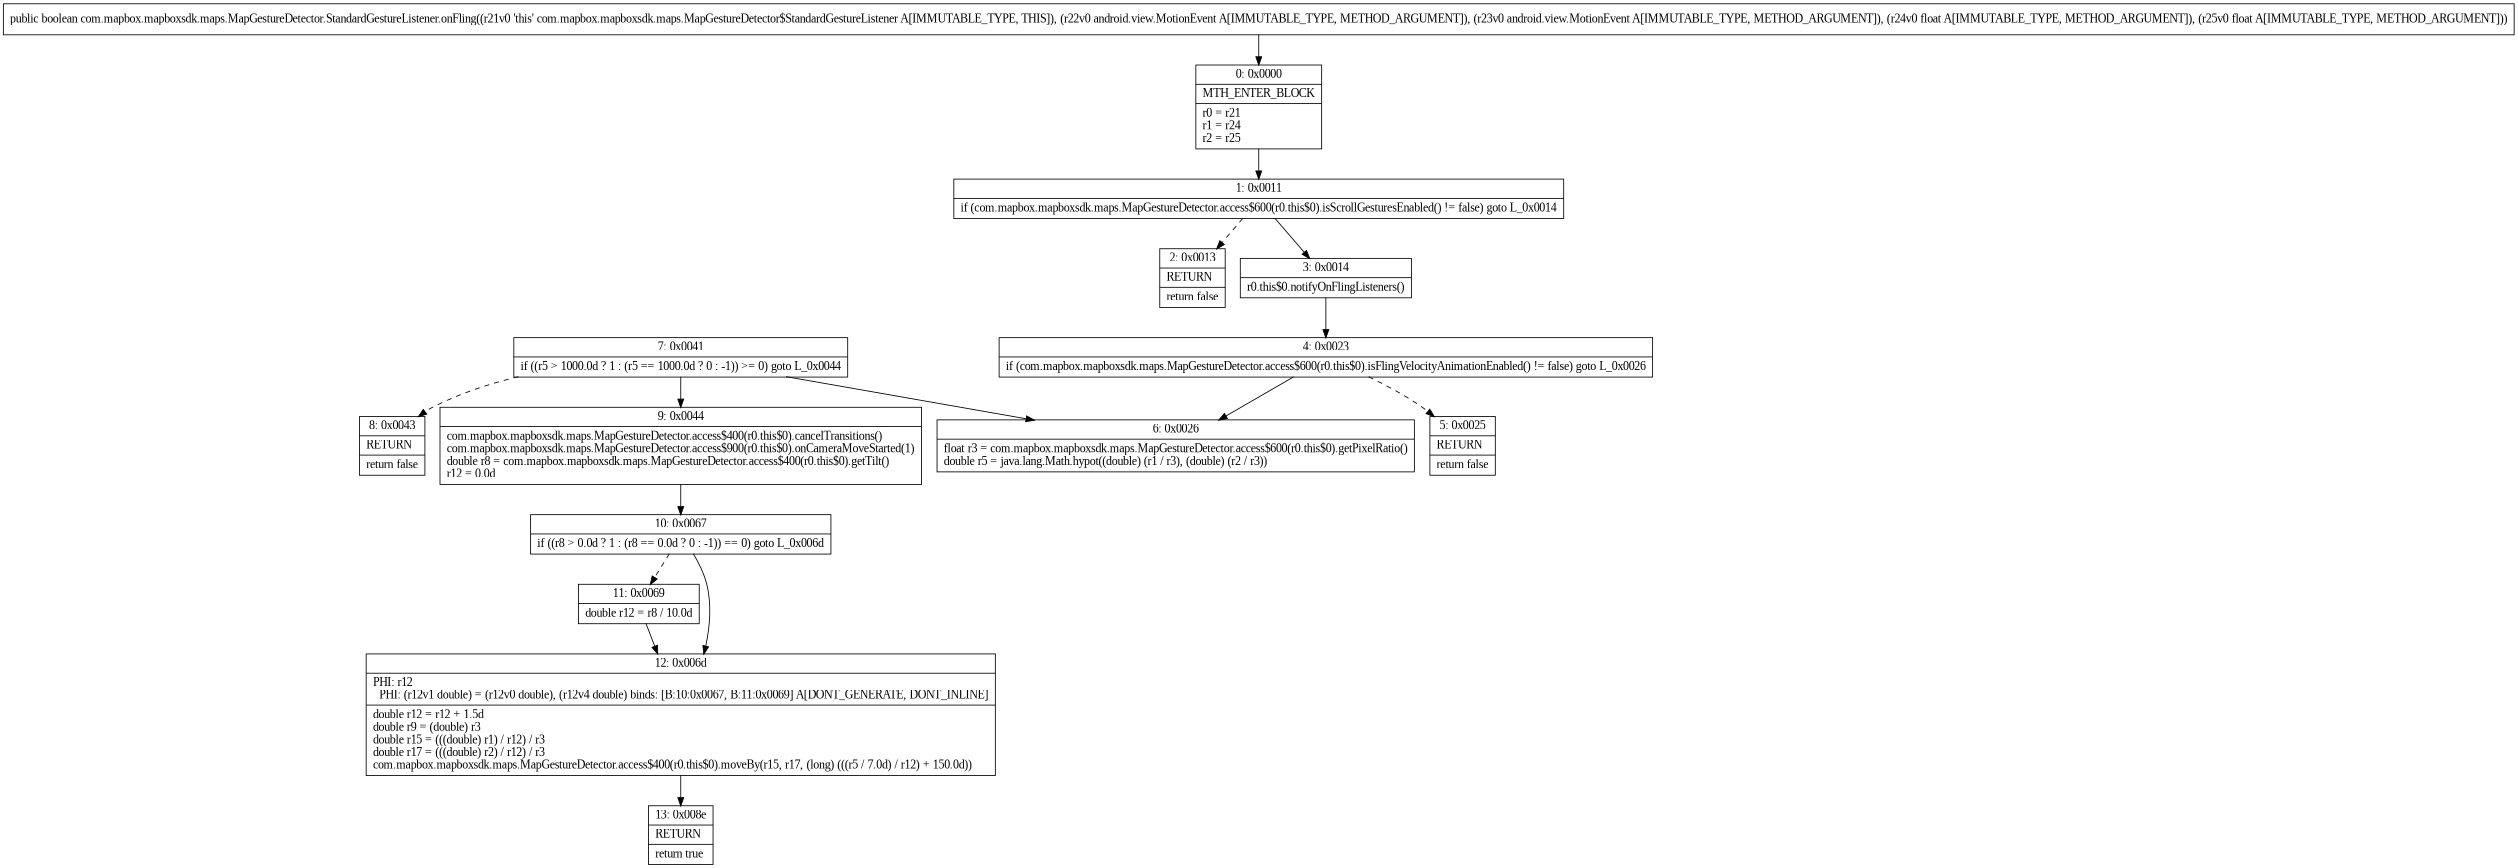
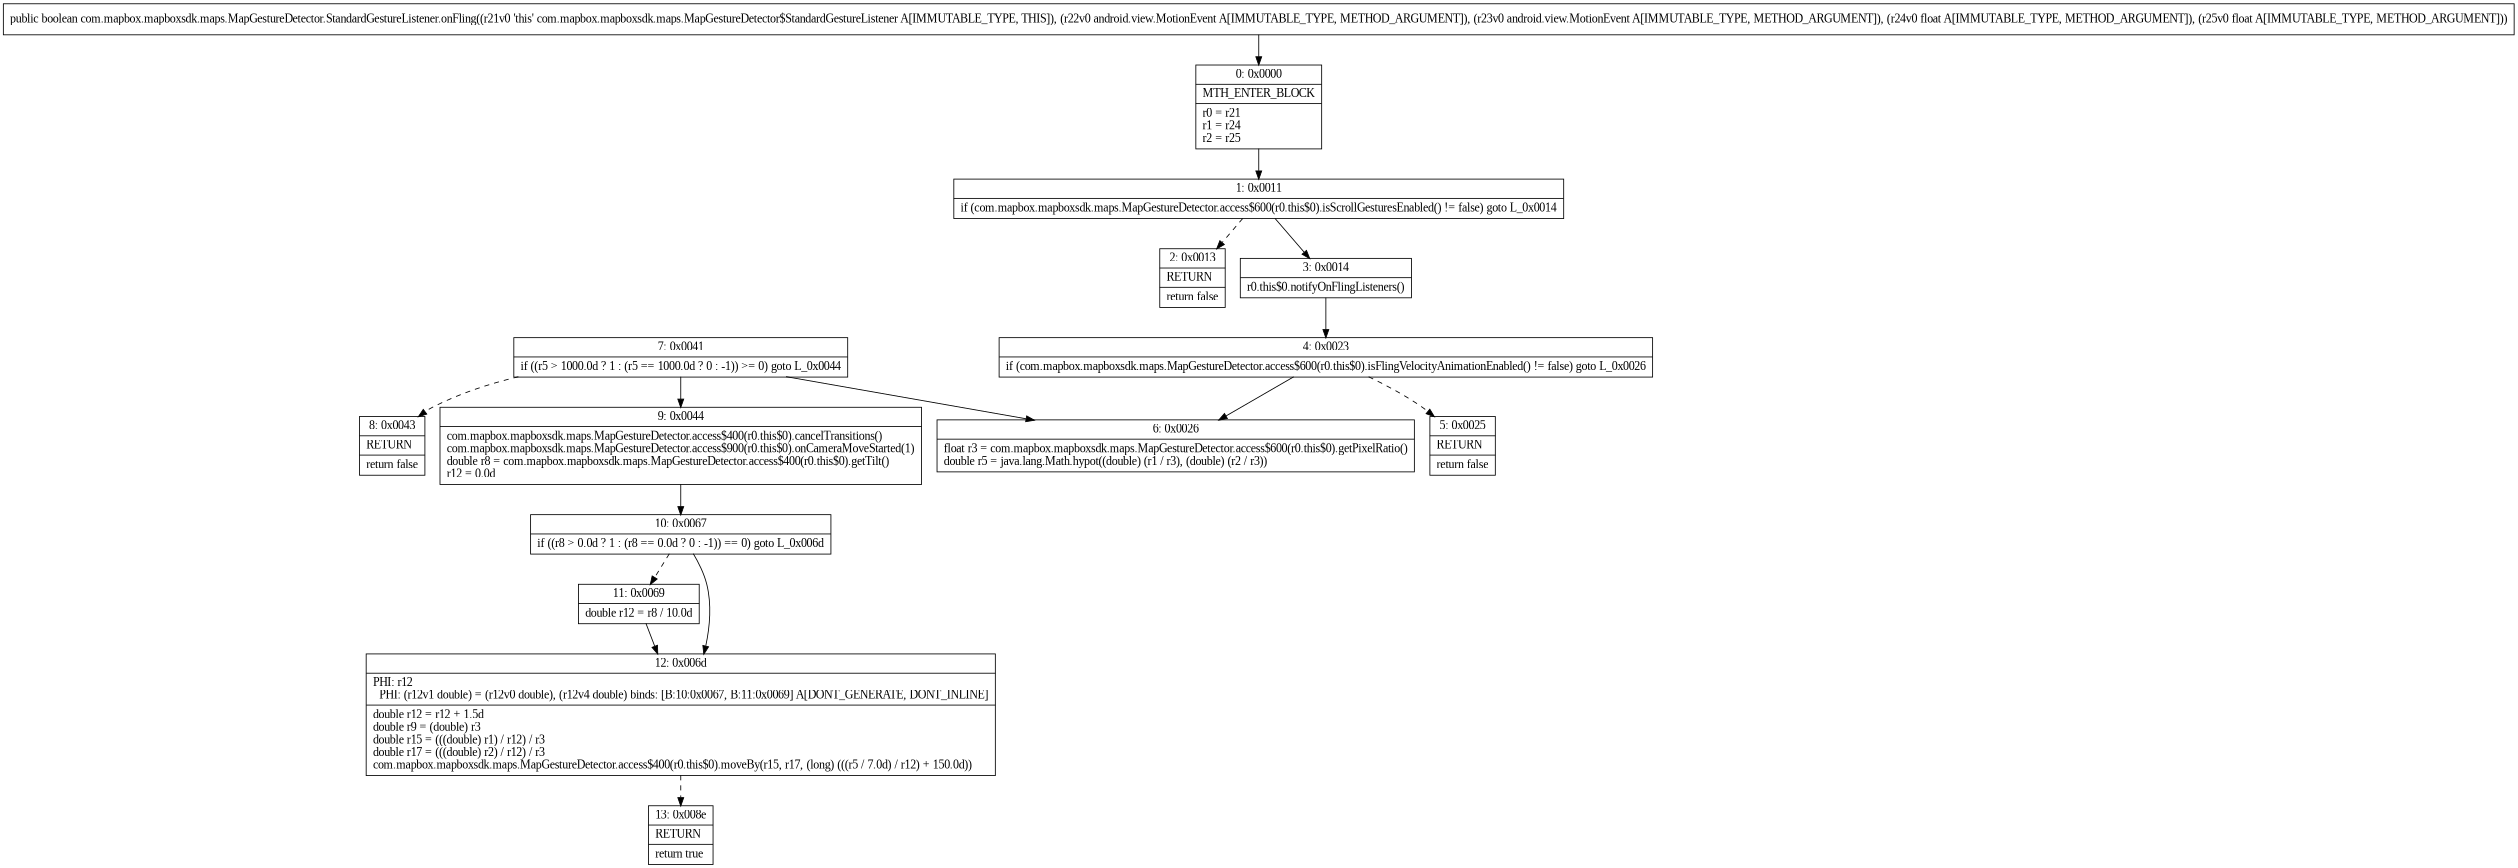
(681, 786) -> (681, 786)
